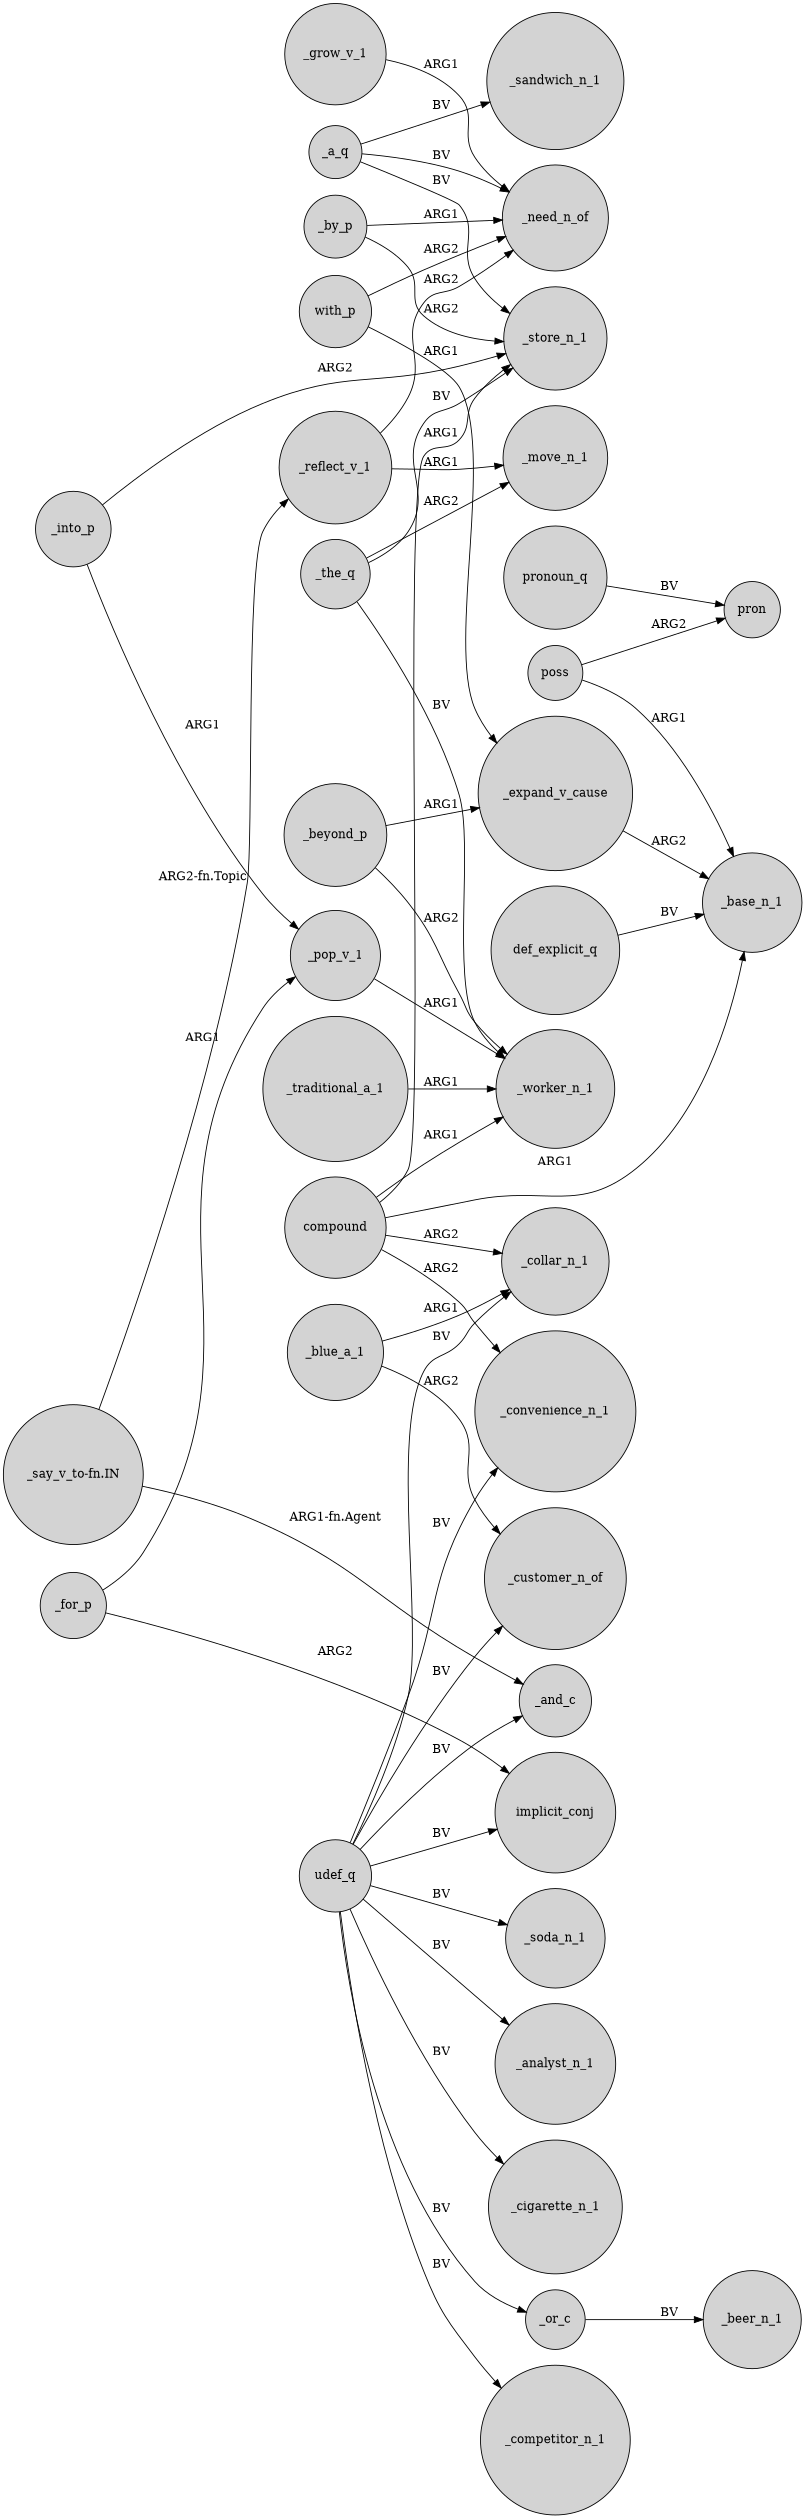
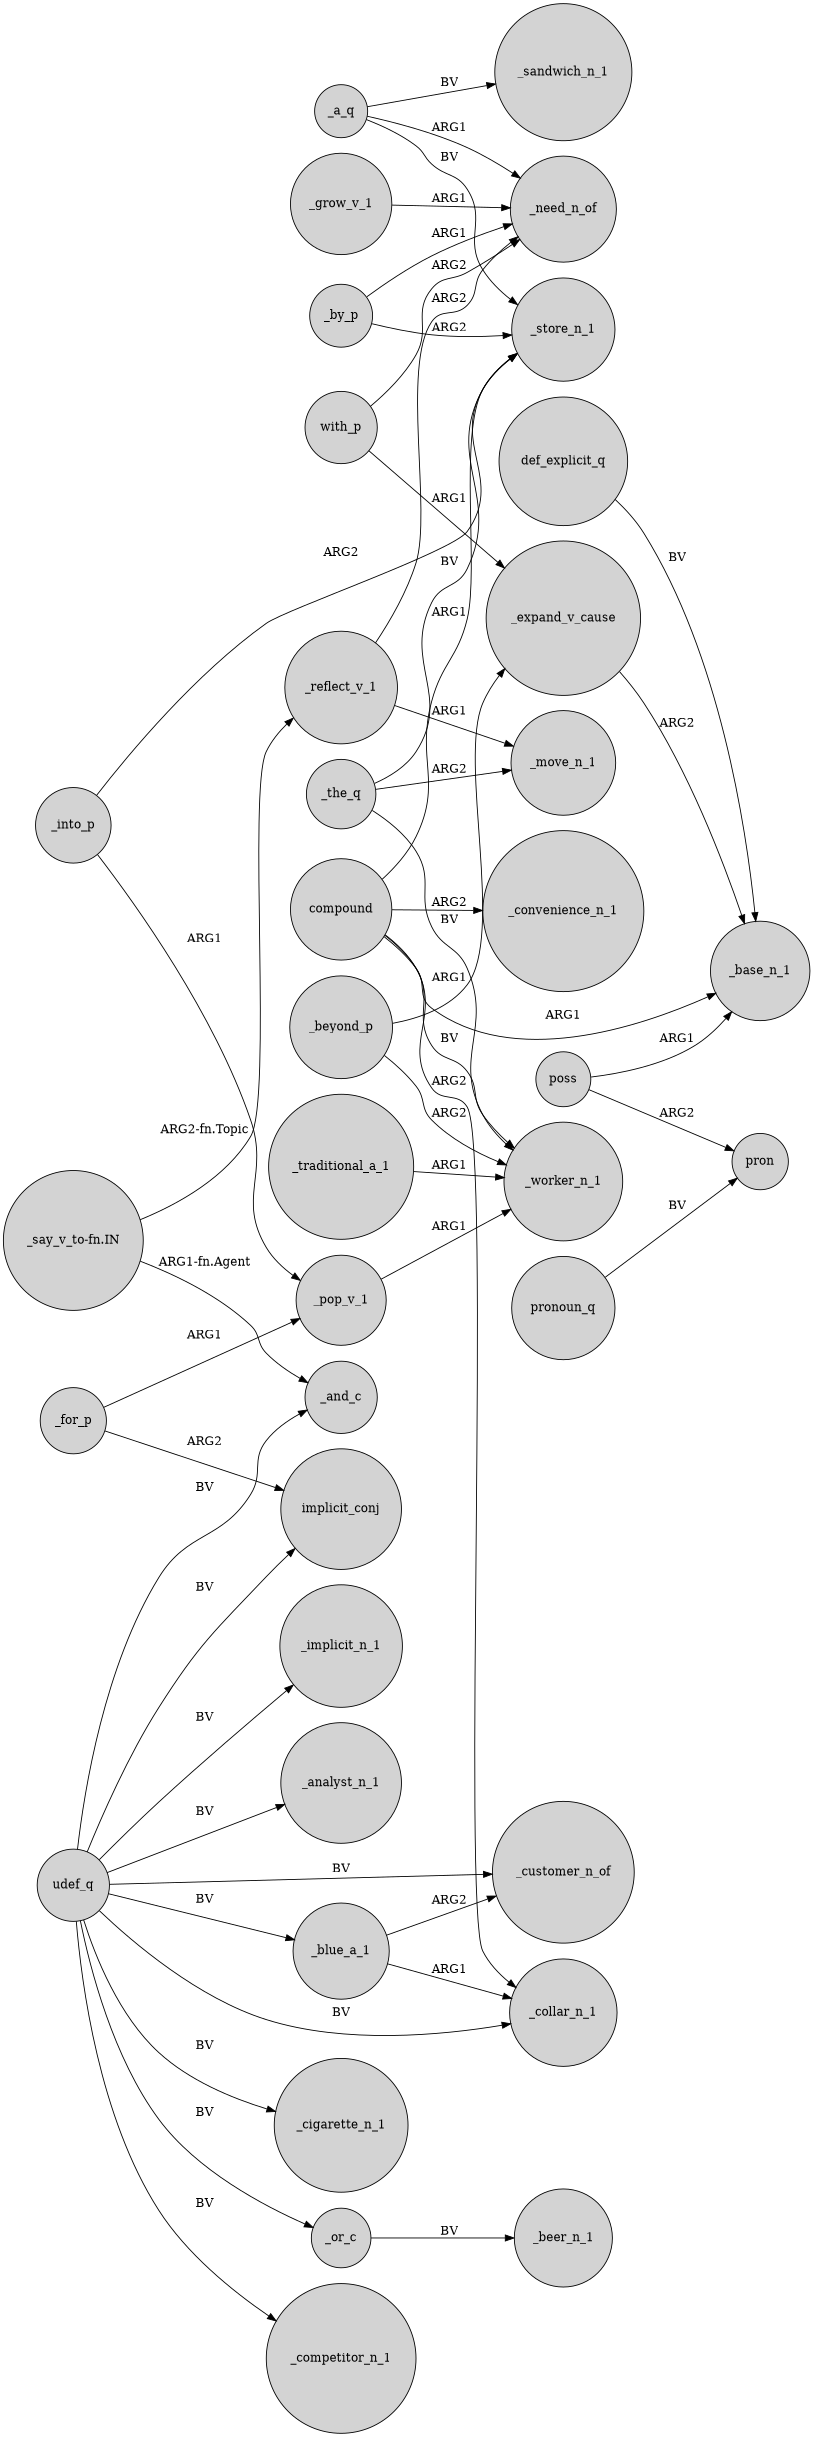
(441, 156) -> (449, 128)
(441, 1135) -> (449, 1039)
(421, 1657) -> (197, 1916)
(555, 1938) -> (341, 1646)
